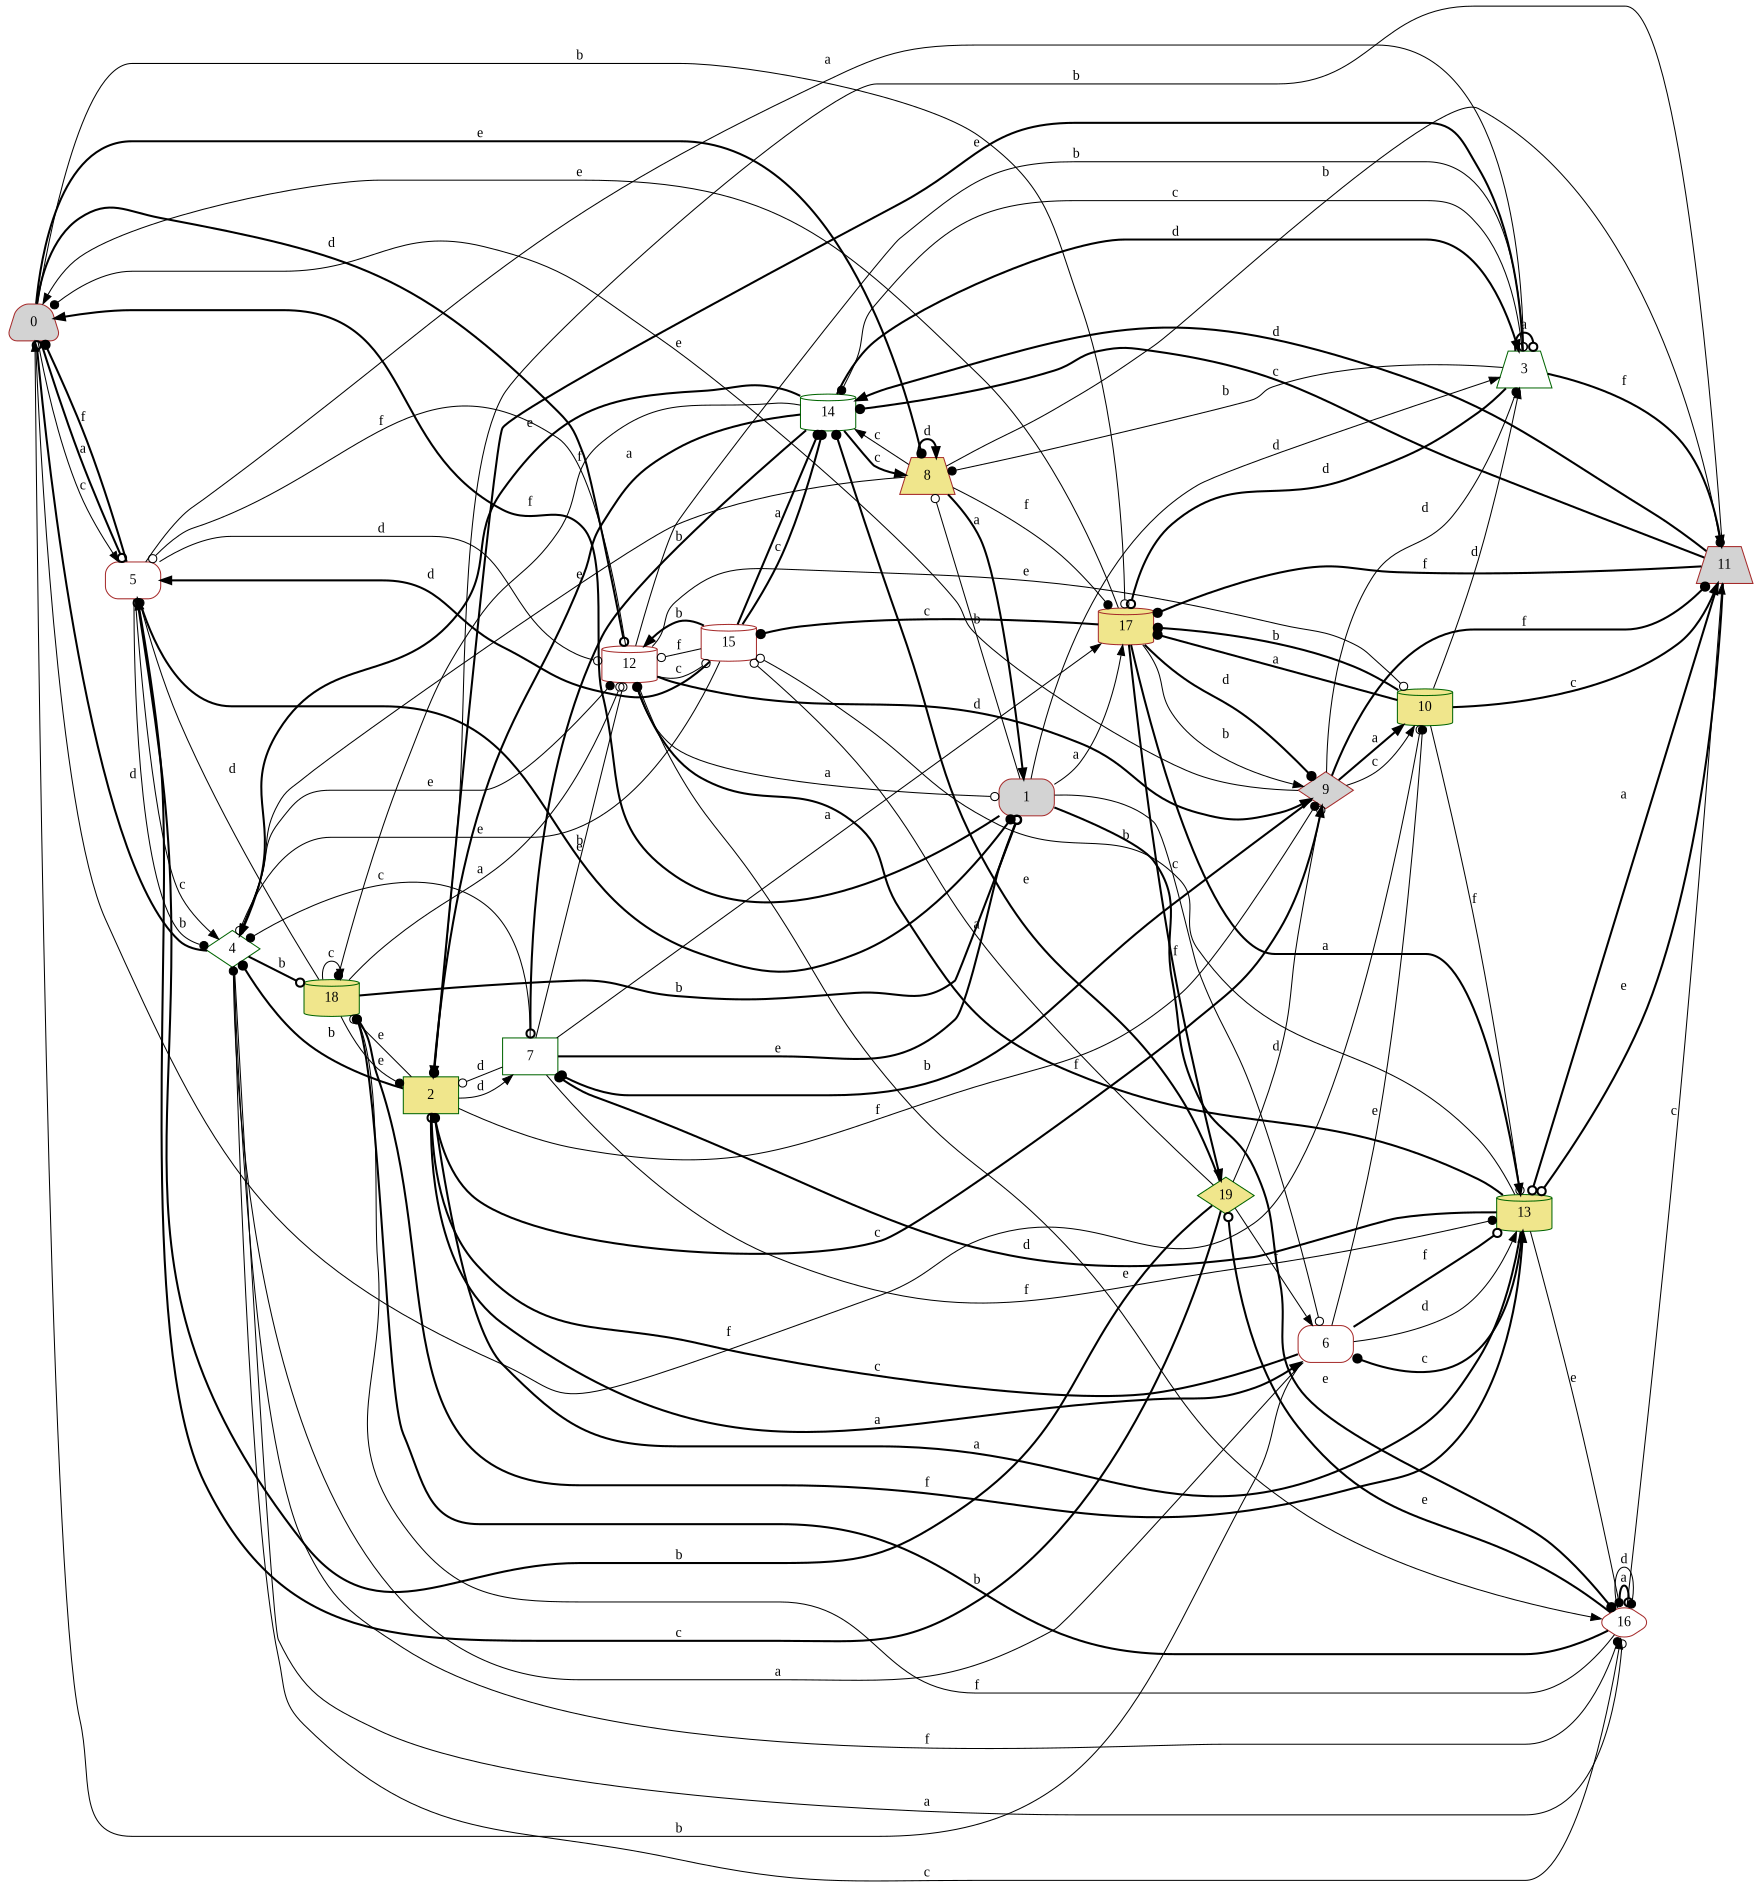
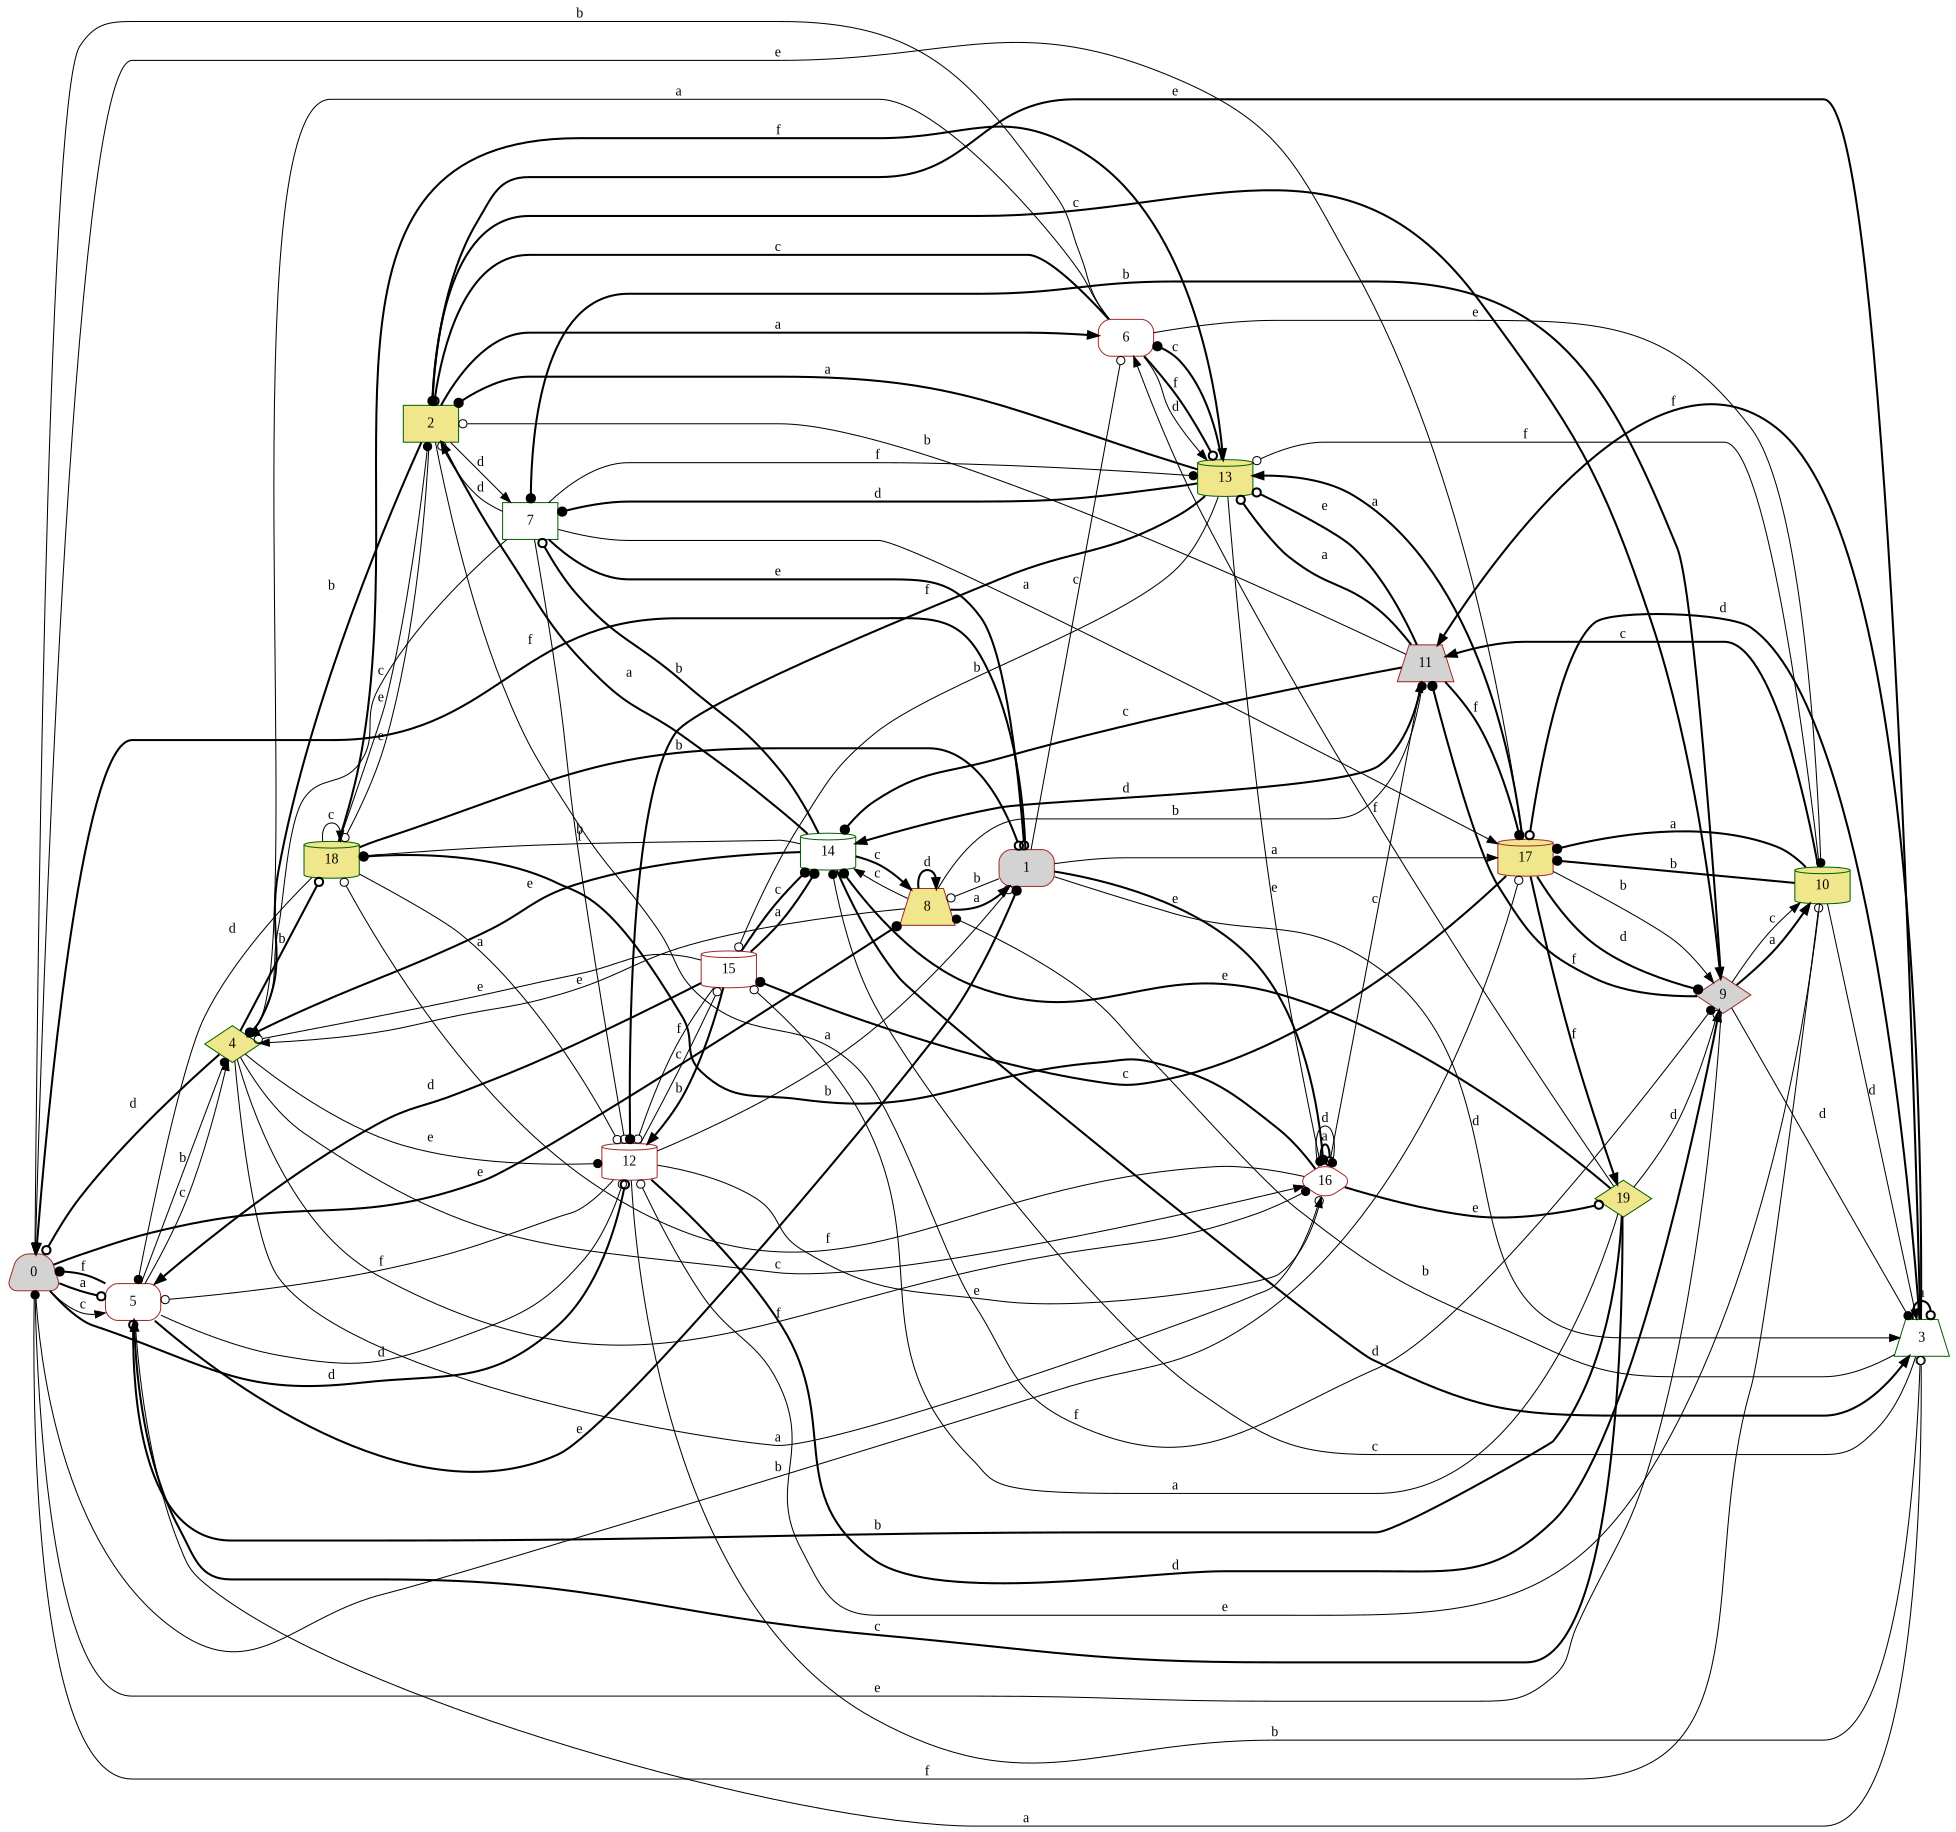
(1036, 536) -> none
(1018, 580) -> (1329, 1615)
(232, 949) -> (232, 1044)
